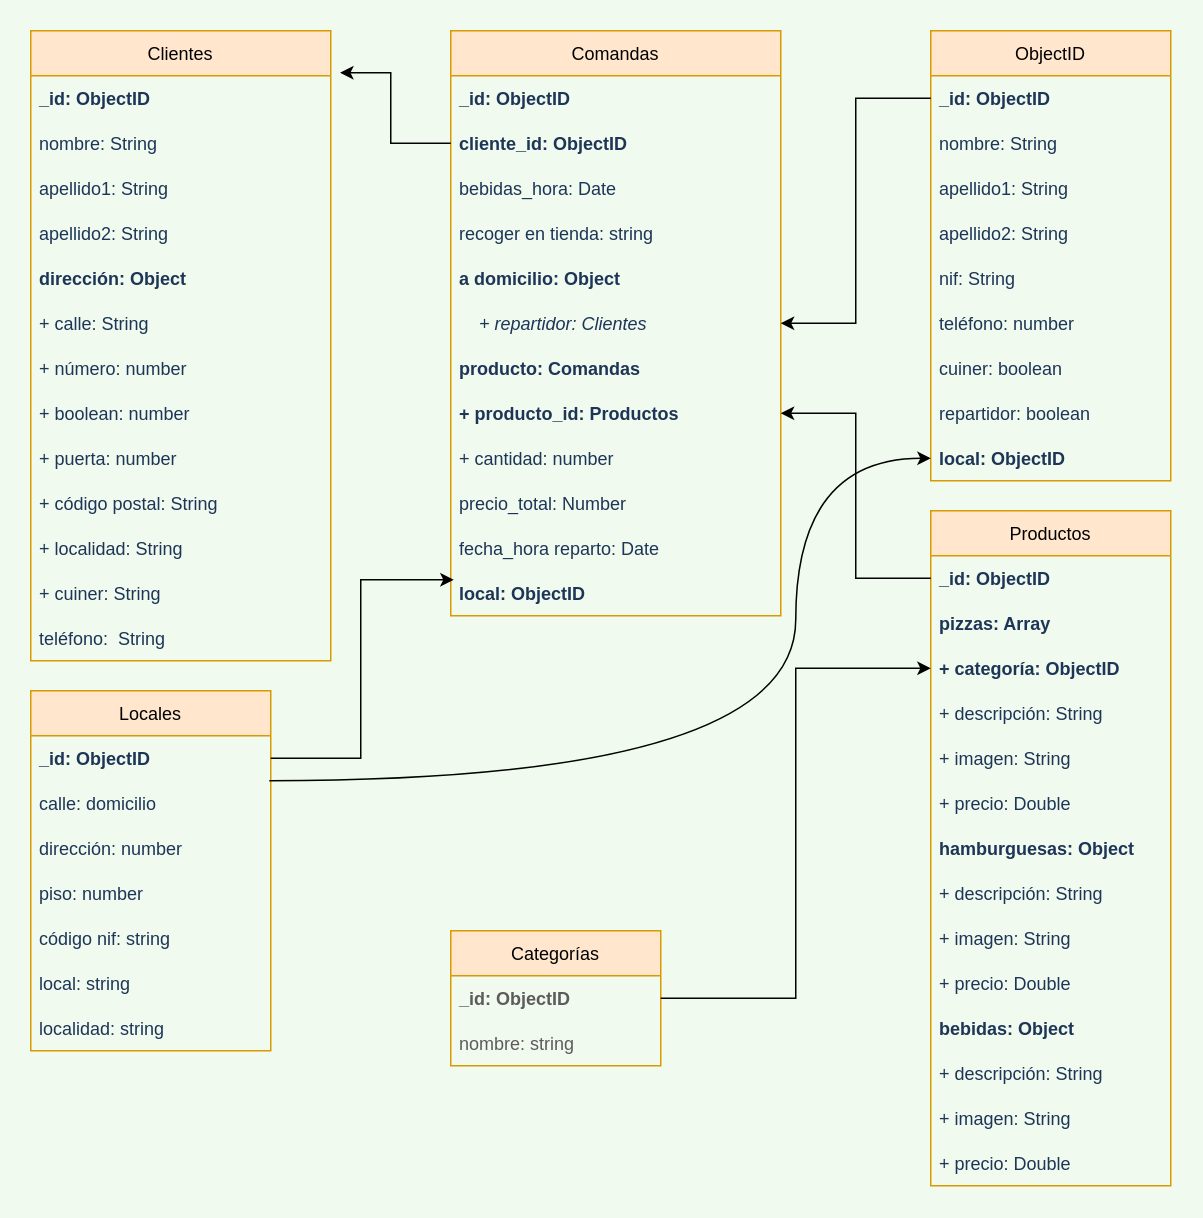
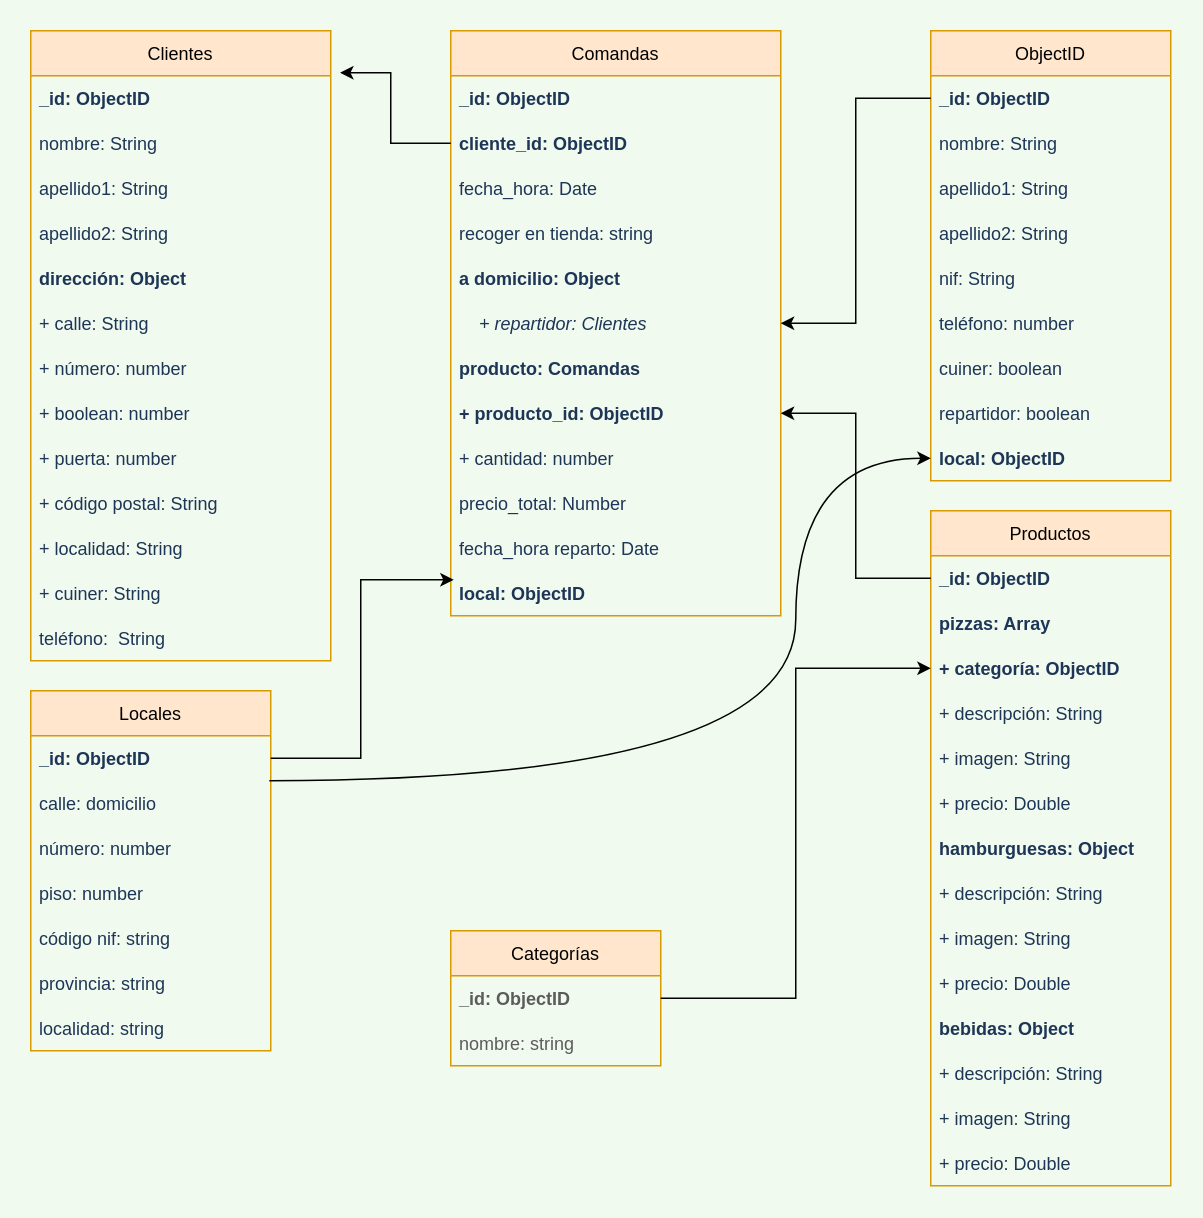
(543, 189) -> (535, 189)
(571, 414) -> (566, 414)
(115, 849) -> (105, 849)
(93, 984) -> (113, 984)
